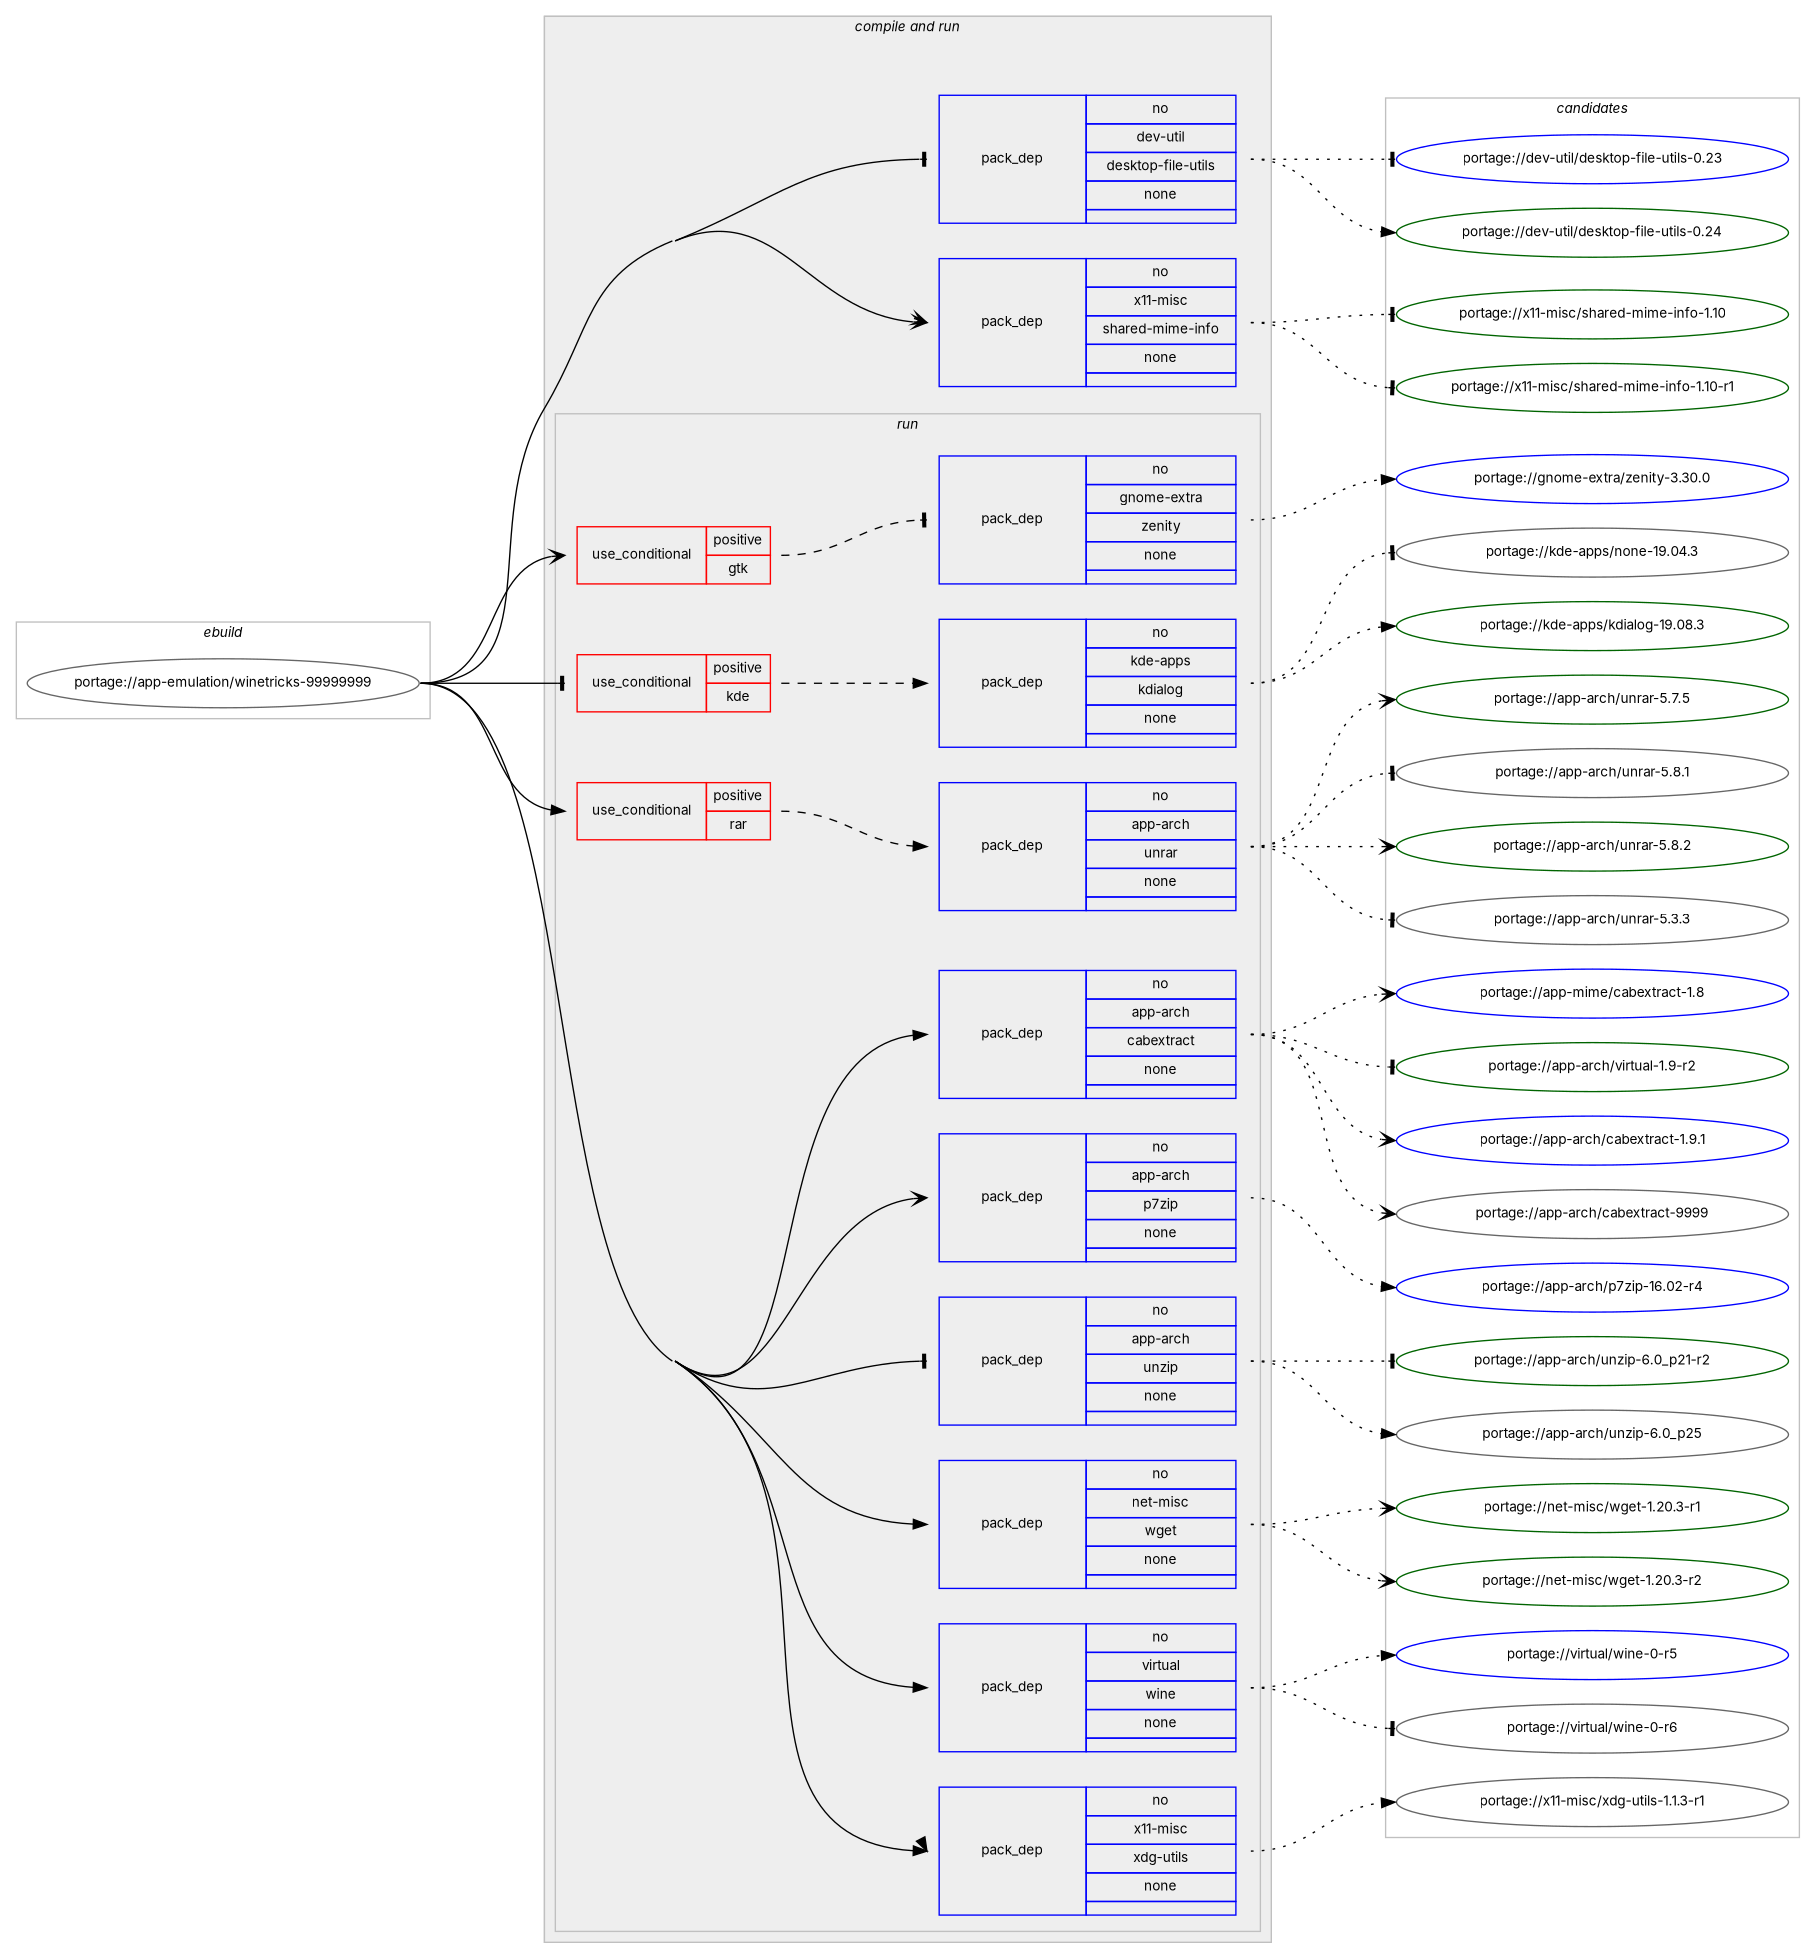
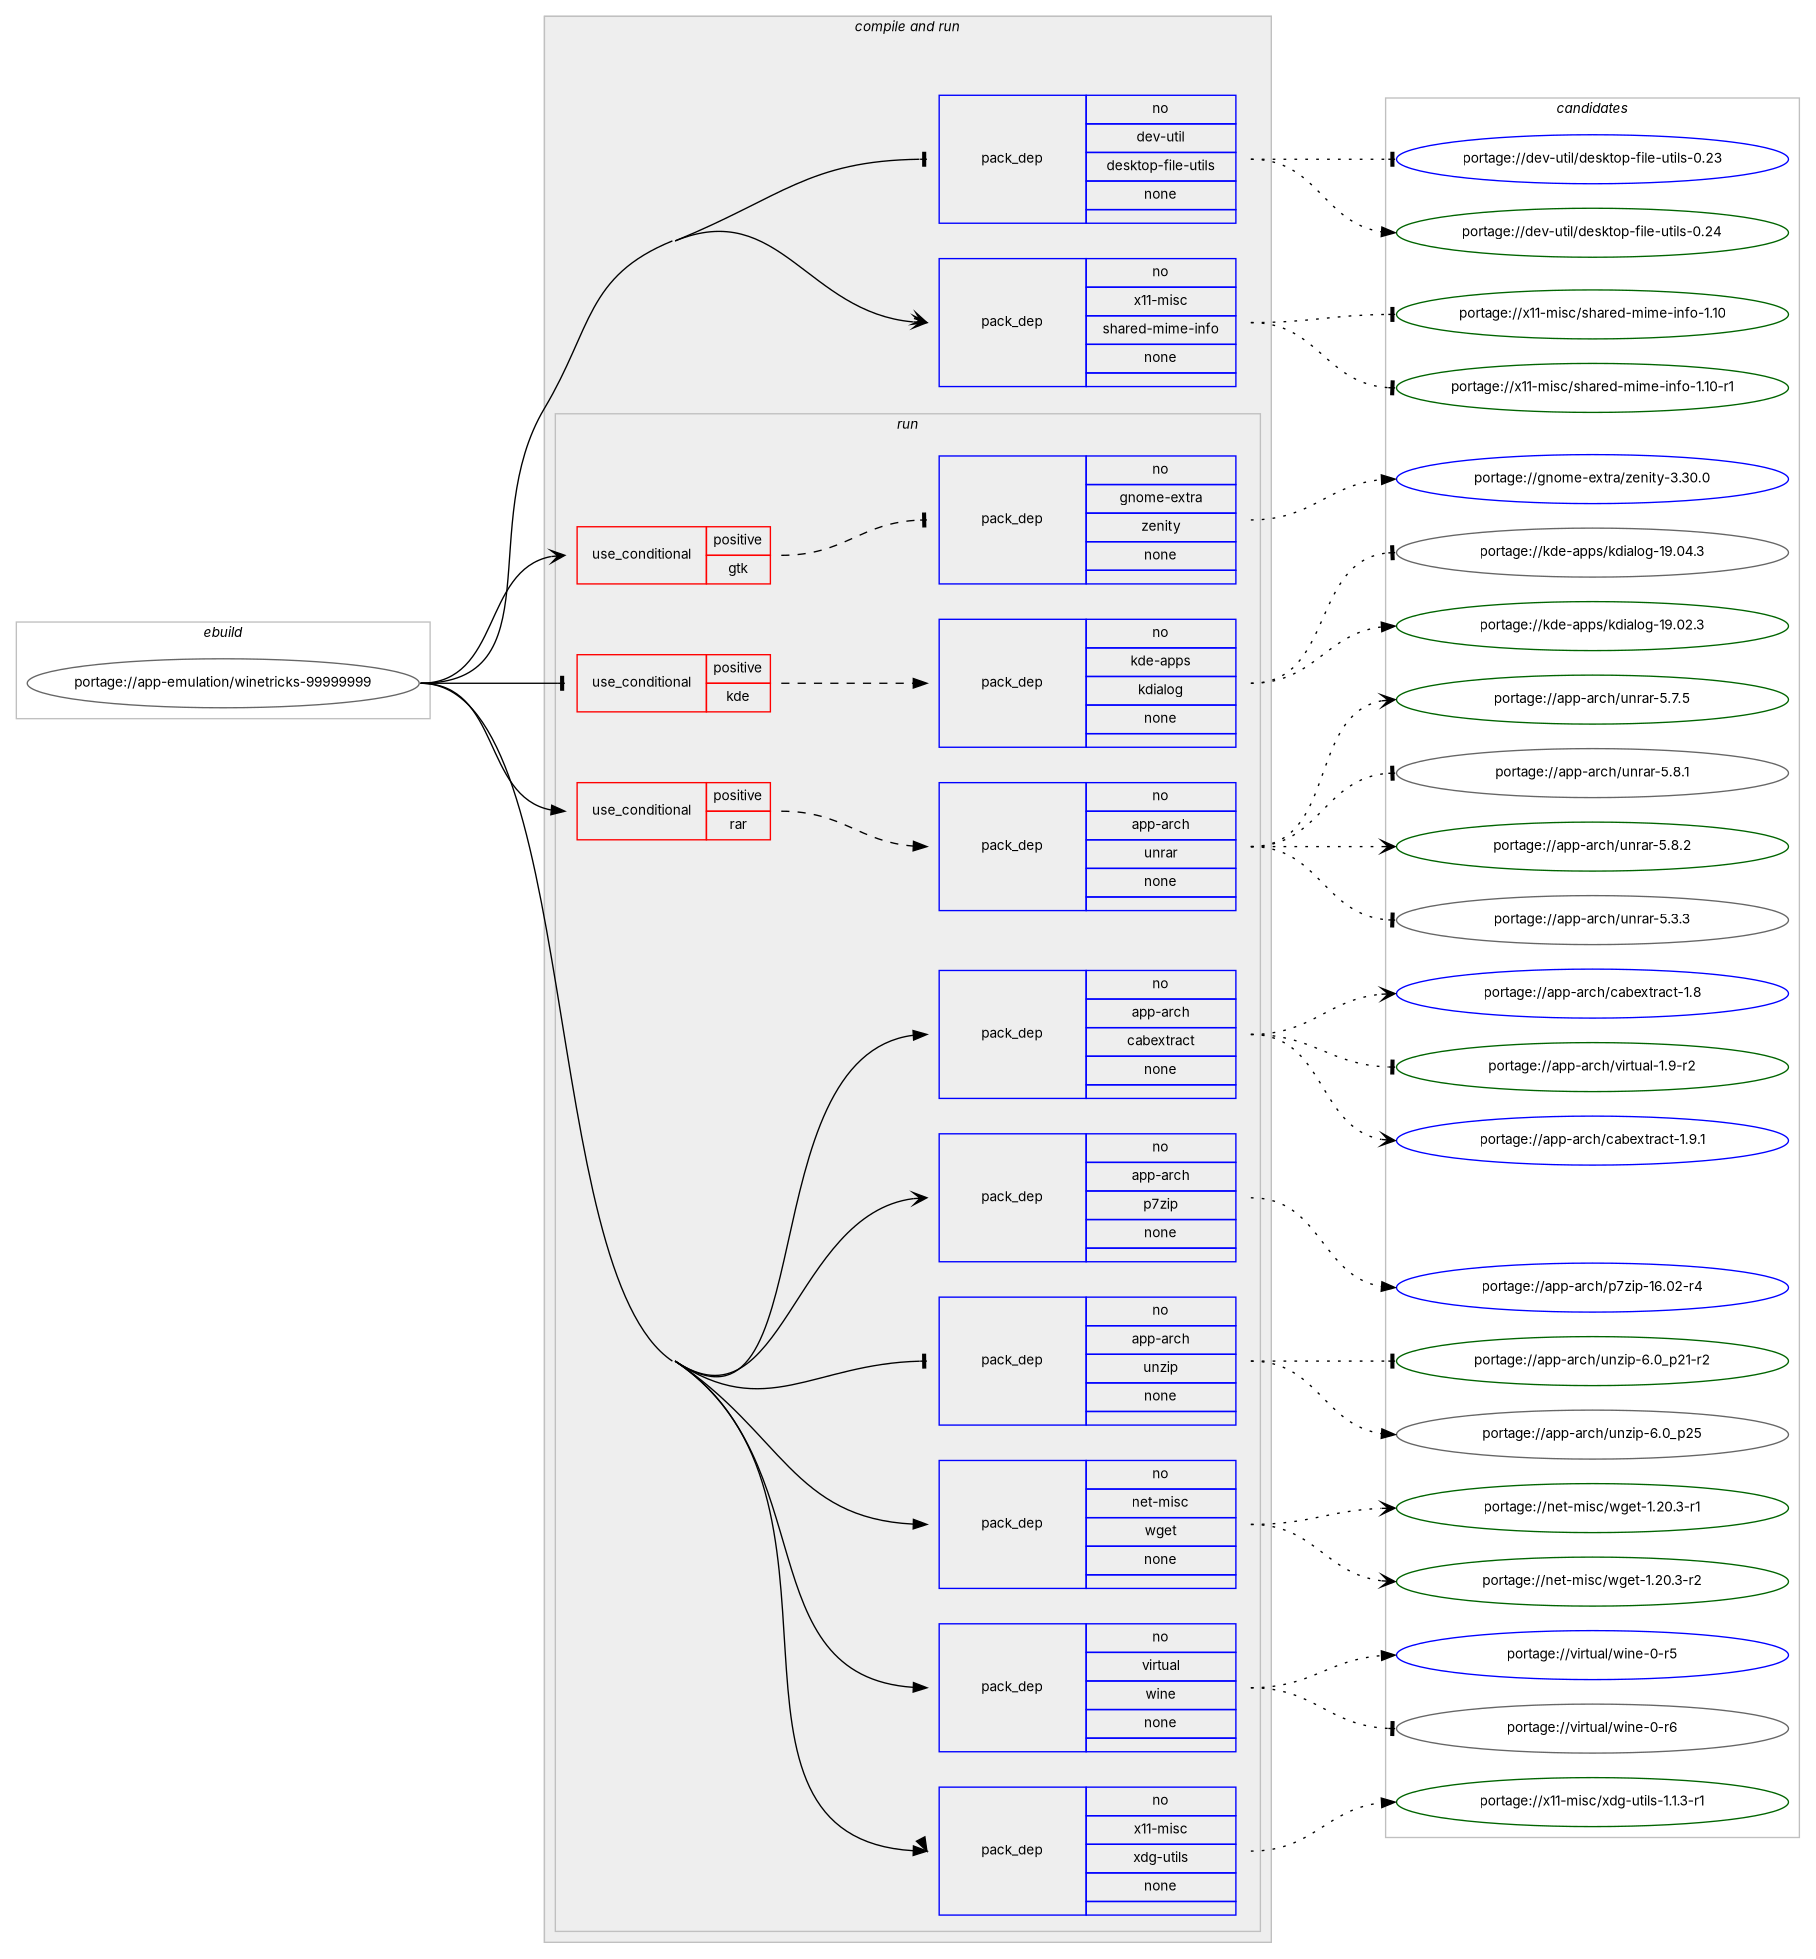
(1592, 553) -> (1592, 553)
(1592, 626) -> (1592, 626)
(1592, 994) -> (1592, 994)
(1592, 1214) -> none
(1592, 1802) -> (1592, 1802)
